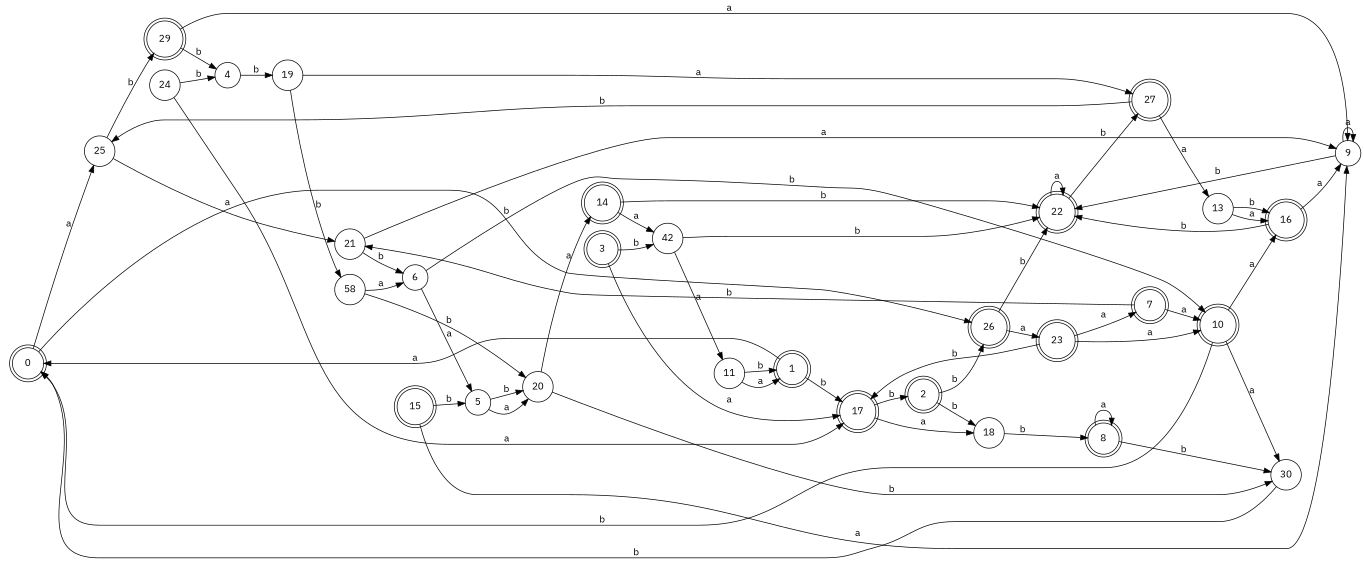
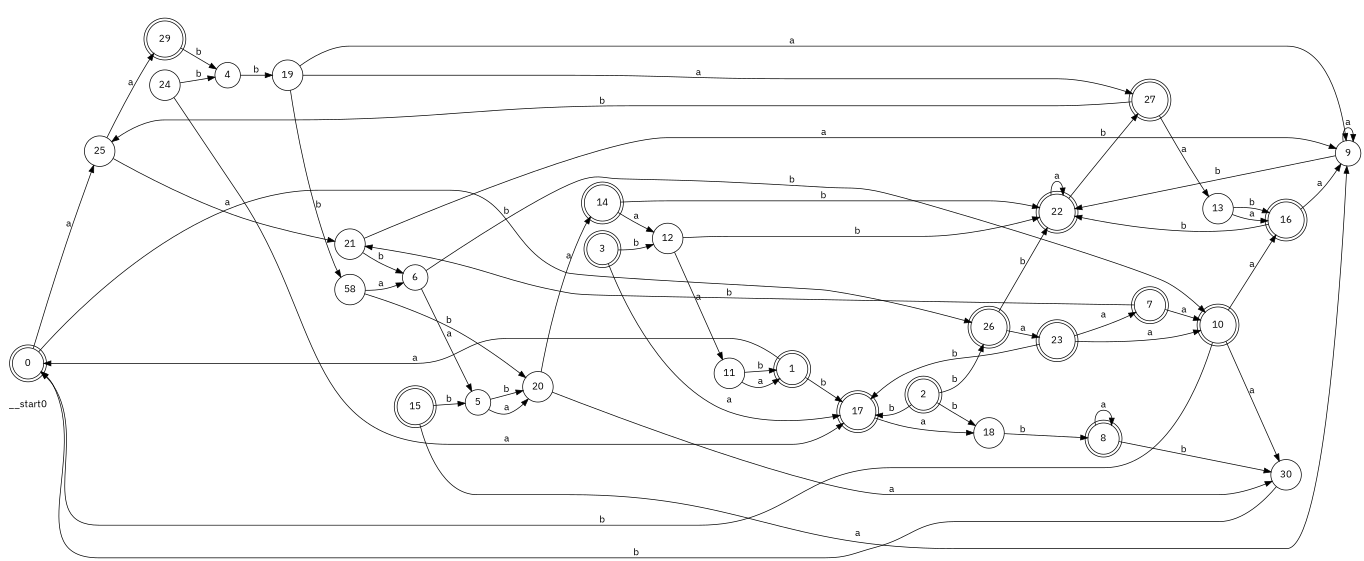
(806, 13) -> (848, 46)
(131, 83) -> (131, 83)
(668, 238) -> (668, 238)
(887, 401) -> (898, 413)
none -> (28, 405)
(892, 489) -> (892, 489)
